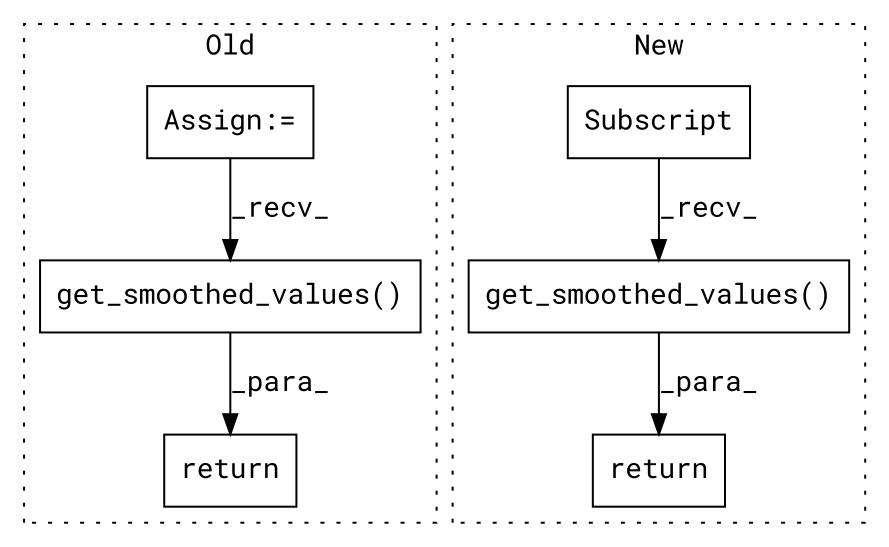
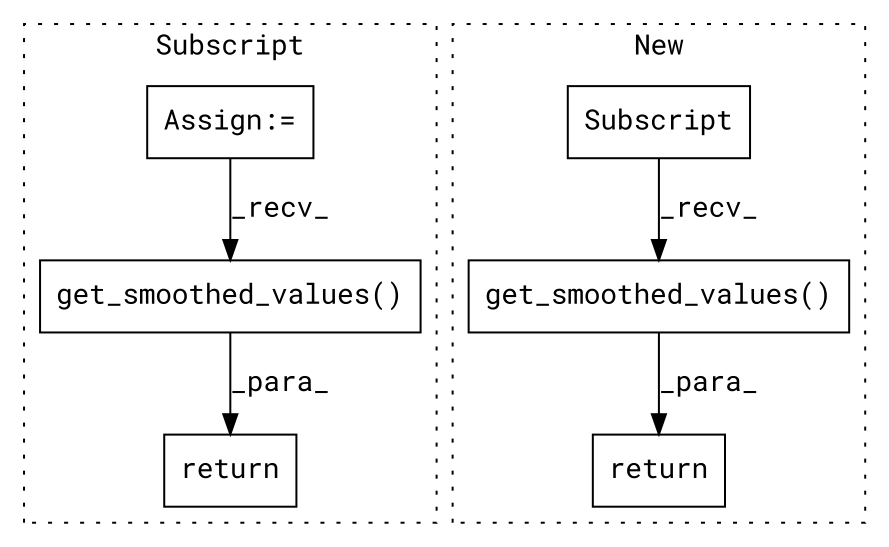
(230, 47) -> (230, 47)
